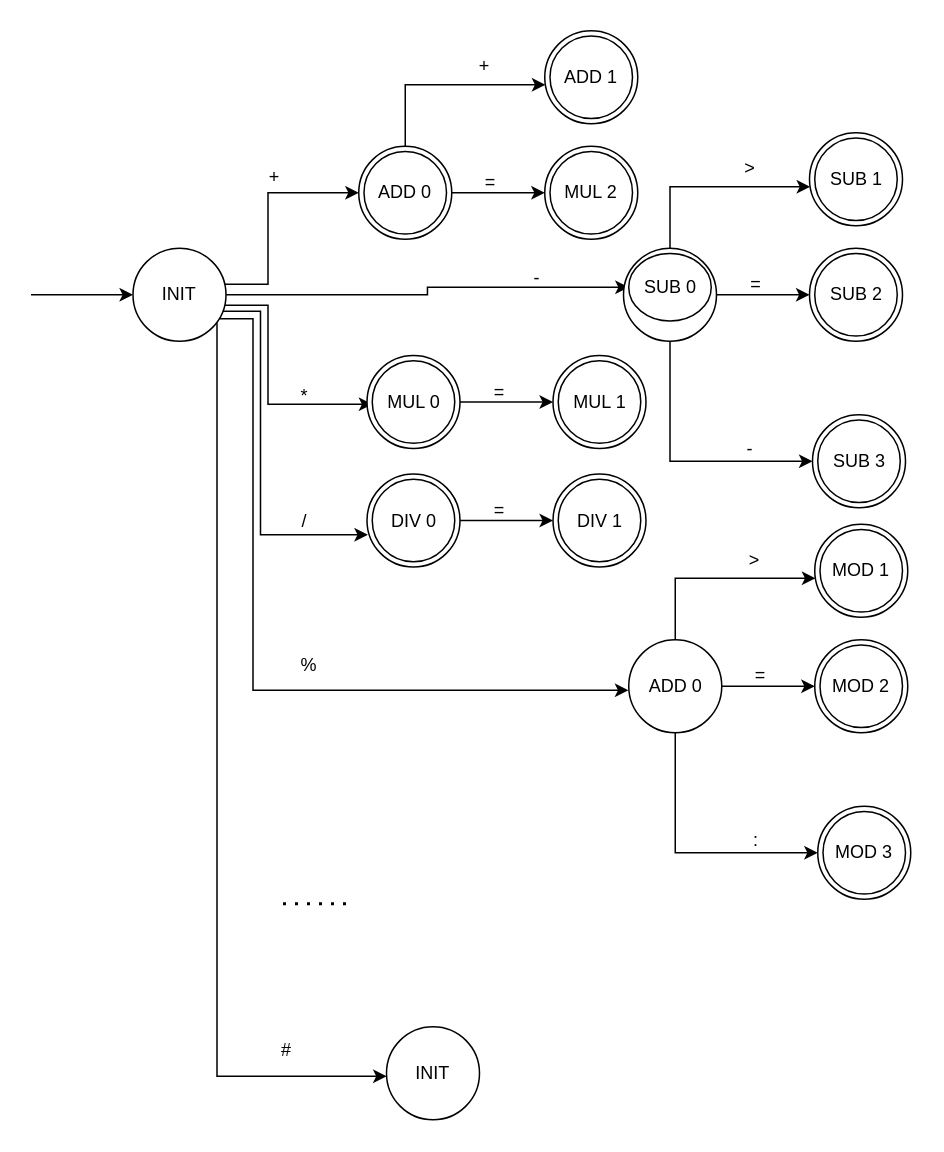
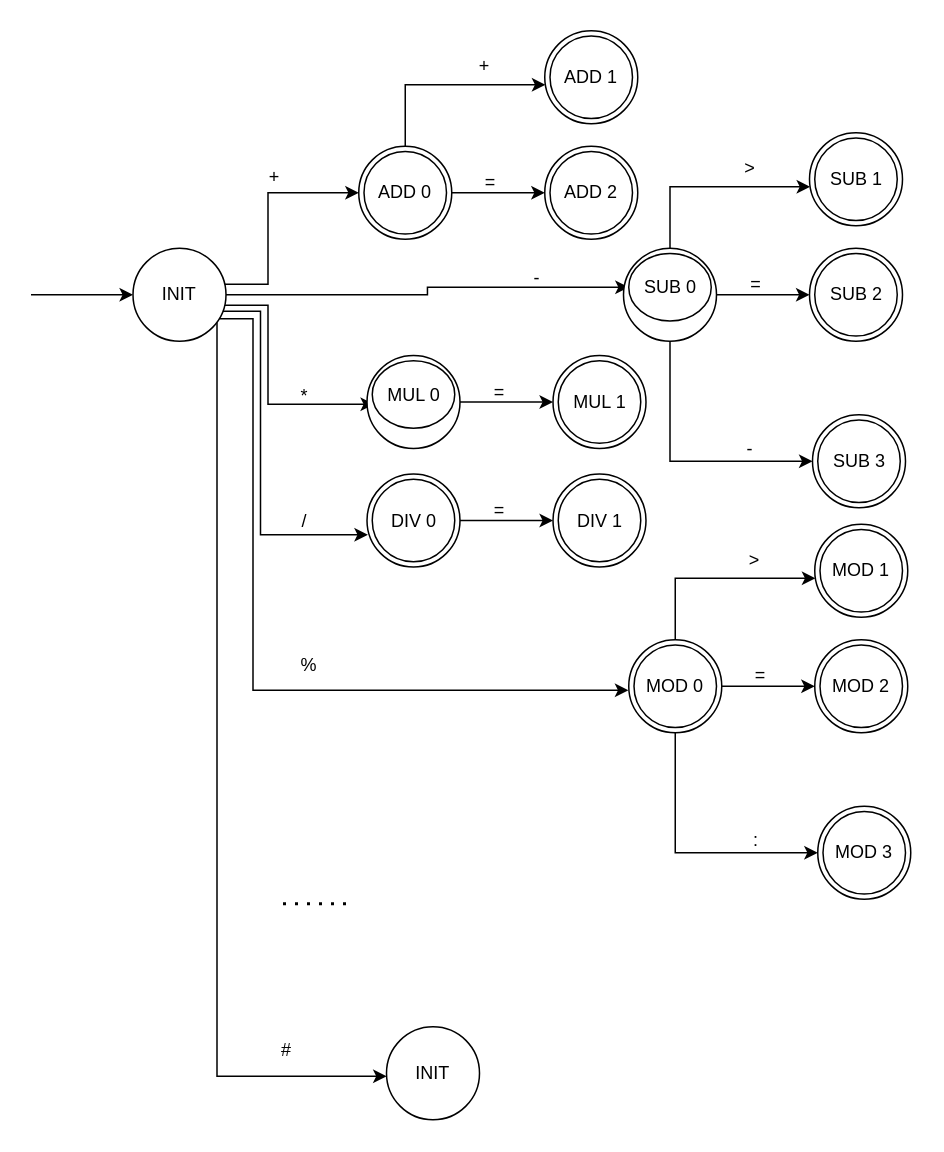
(591, 193) -> (591, 193)
(413, 402) -> (413, 395)
none -> (675, 686)
